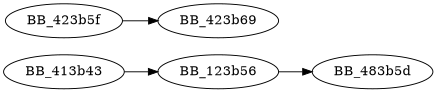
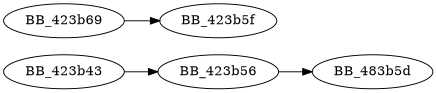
(135, 21) -> (137, 21)
(64, 72) -> (64, 72)
(218, 72) -> (218, 72)
